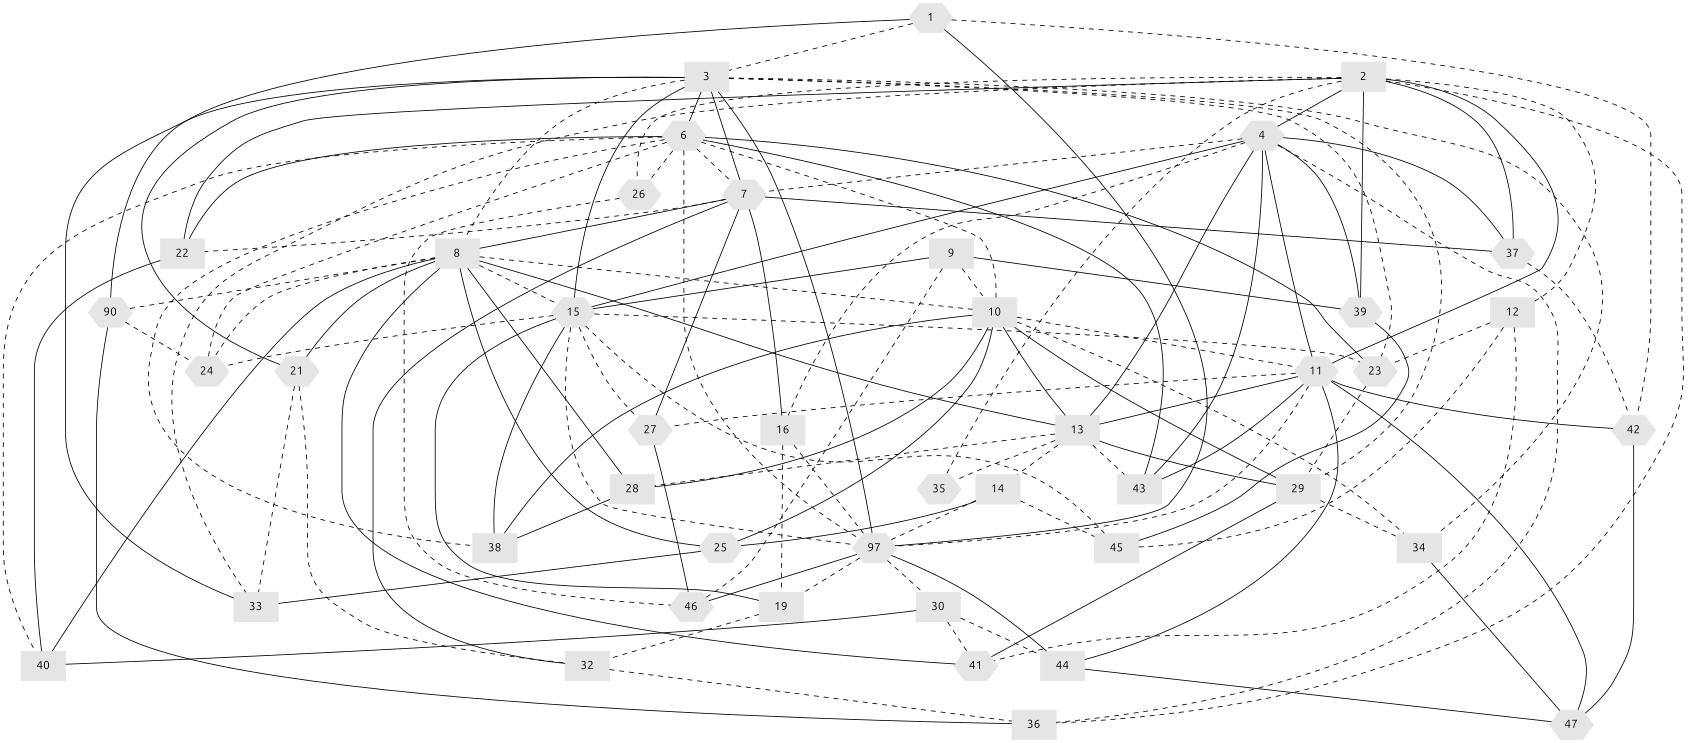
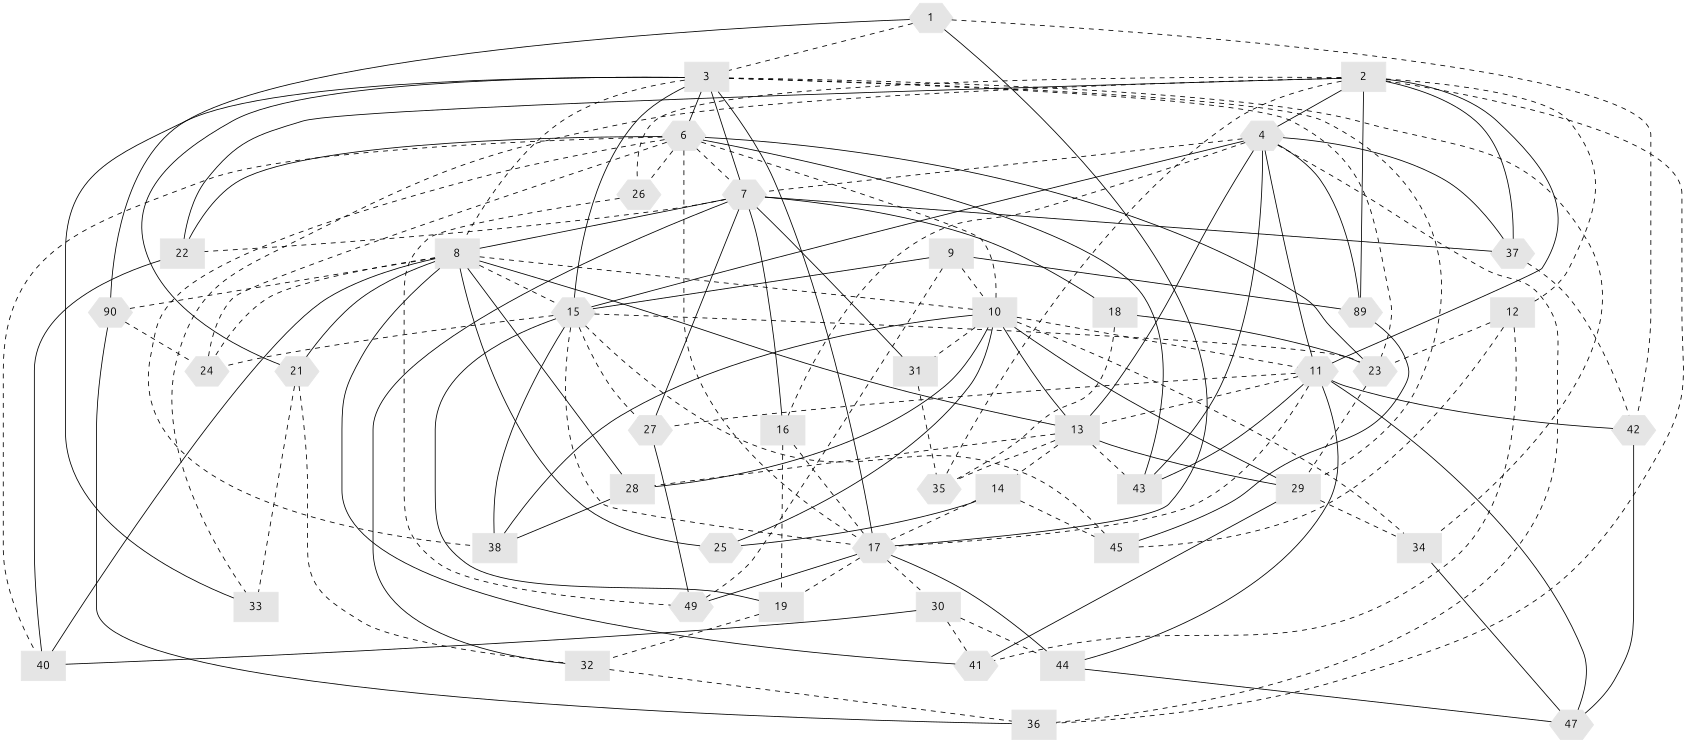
none -> (1115, 312)
(1360, 312) -> (1360, 312)
none -> (915, 371)
(1184, 404) -> (1184, 404)
(875, 548) -> (875, 548)
(521, 573) -> none
(691, 607) -> (691, 607)
